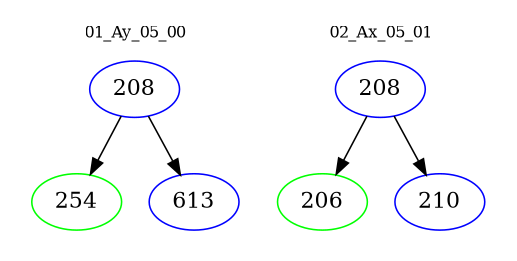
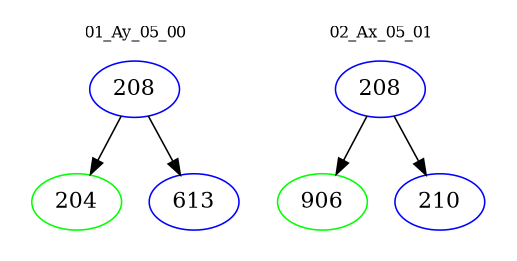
(77, 202) -> (77, 202)
(322, 202) -> (322, 202)
